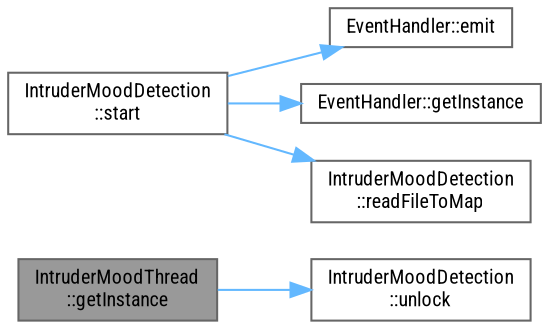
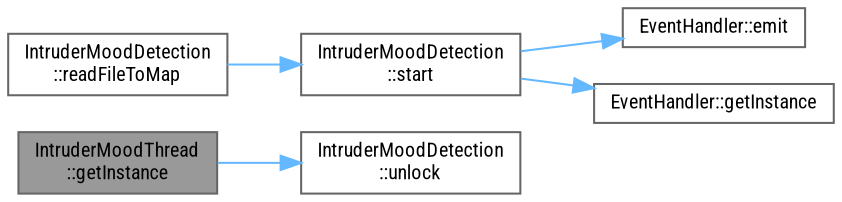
(259, 144) -> (254, 65)
